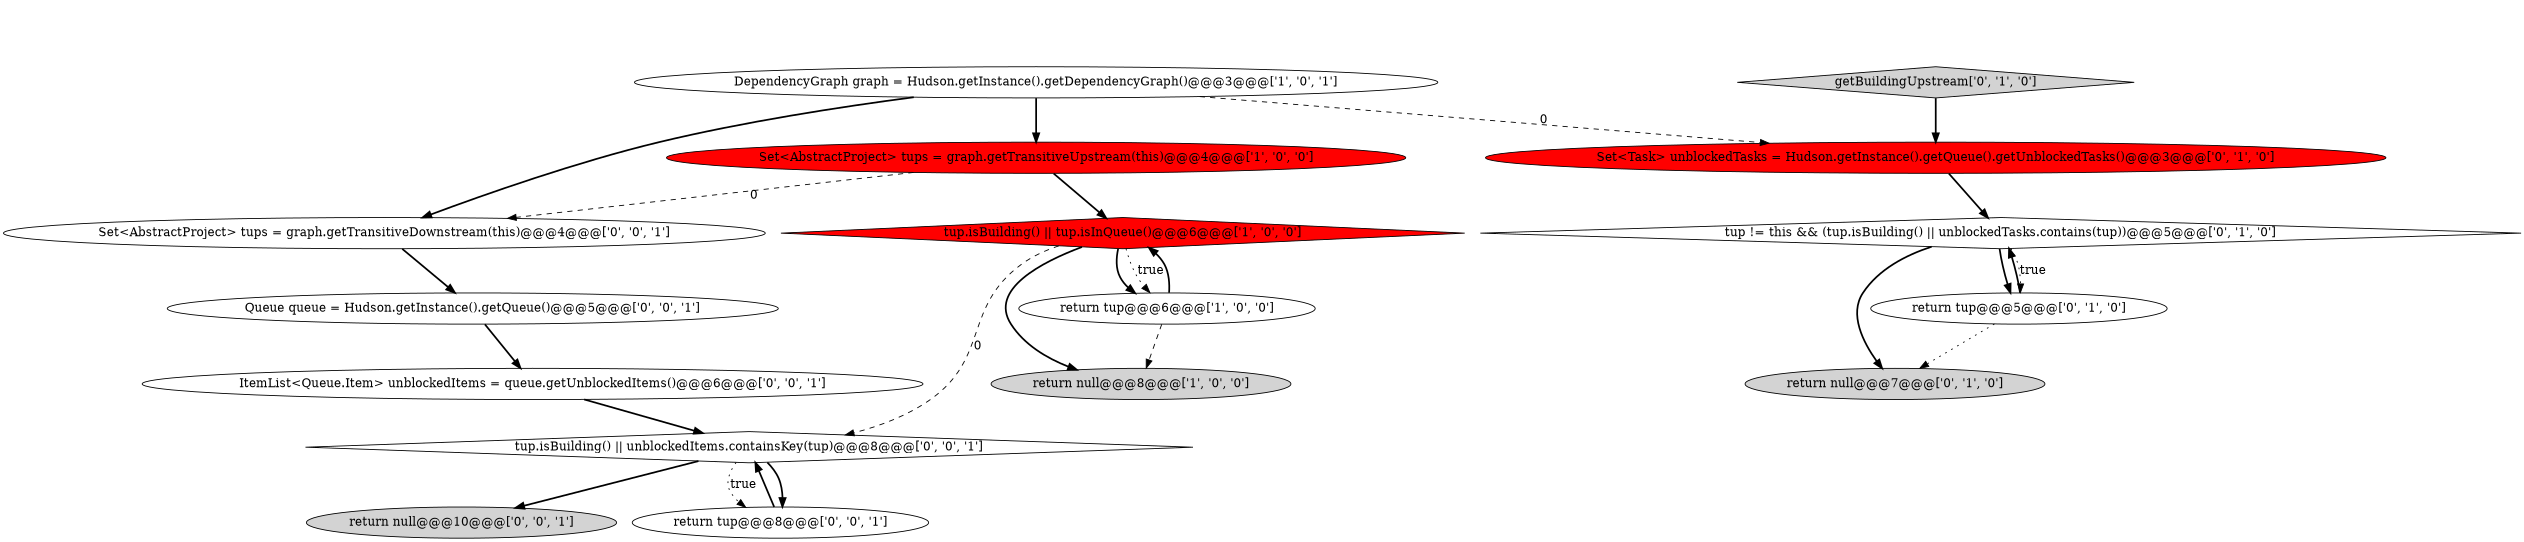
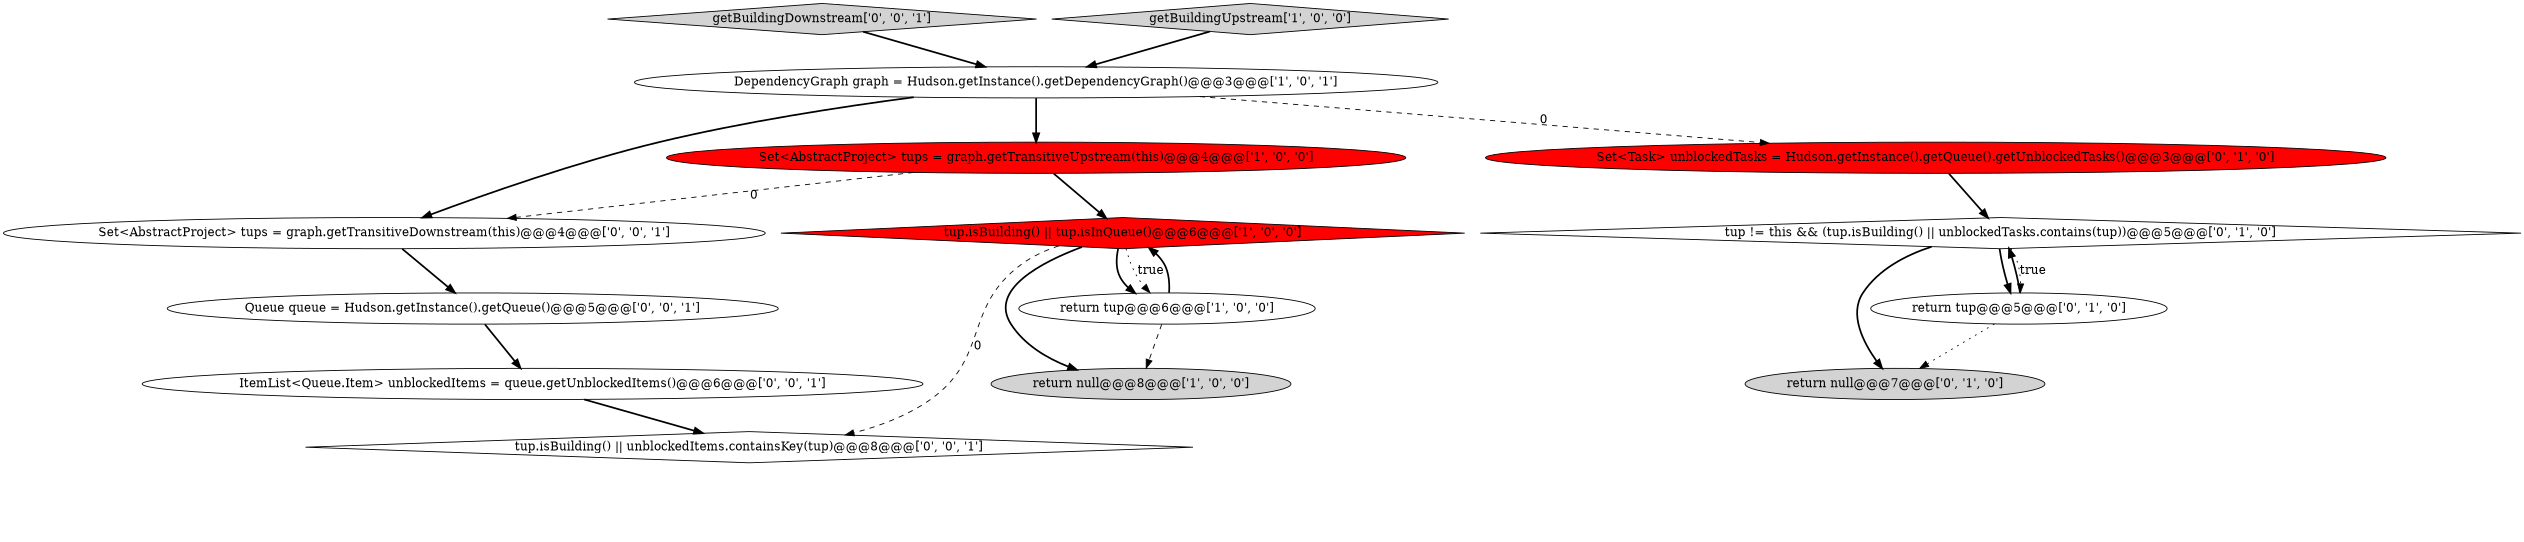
none -> (822, 19)
none -> (1250, 19)
(1936, 82) -> none
(462, 523) -> none
(780, 523) -> none
